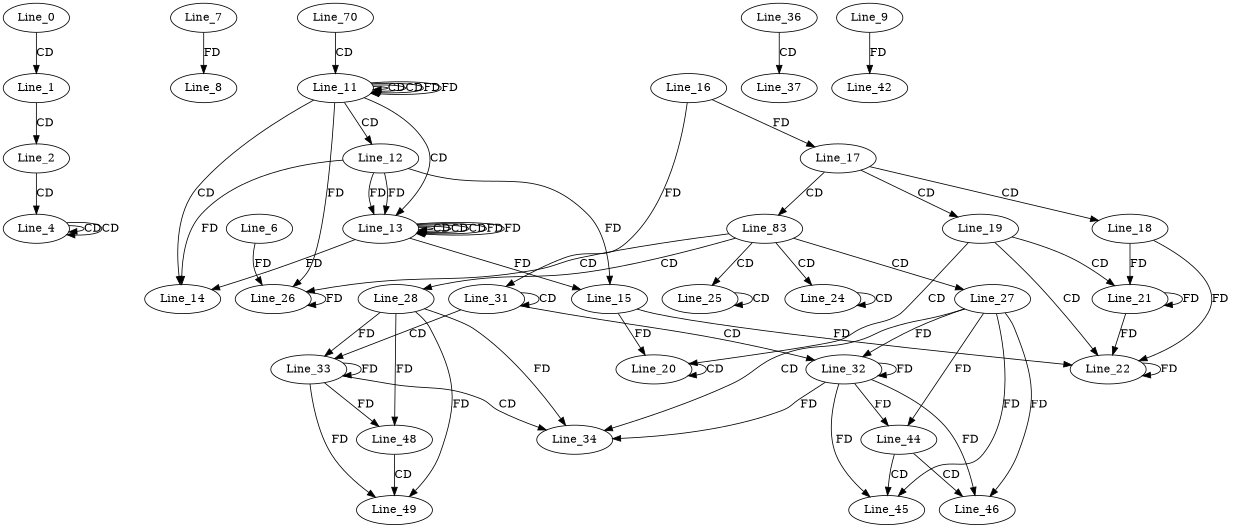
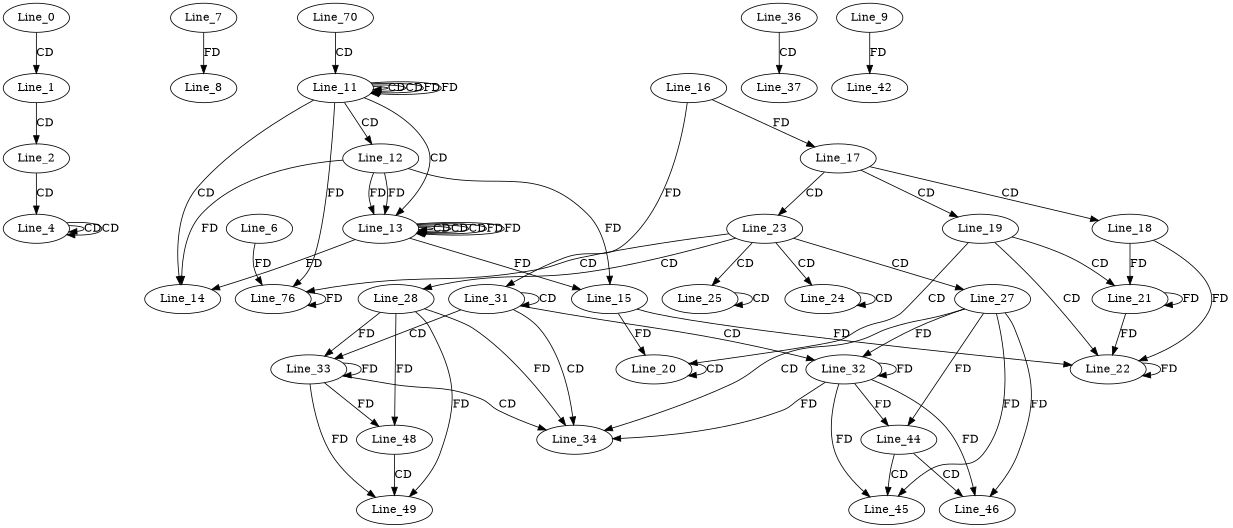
(765, 229) -> (765, 229)
(273, 299) -> (273, 299)
none -> (556, 355)
